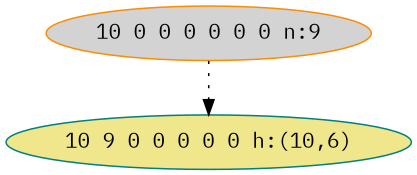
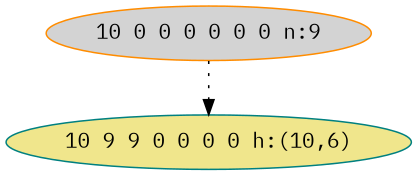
(209, 142) -> (209, 142)
